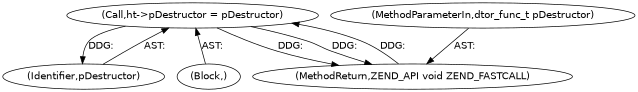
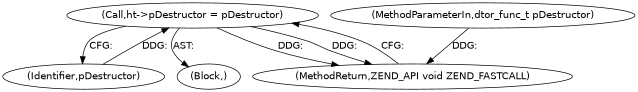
(103, 46) -> (103, 46)
(156, 46) -> (156, 46)
(394, 46) -> (394, 46)
(466, 46) -> (466, 46)
(202, 49) -> (171, 46)
